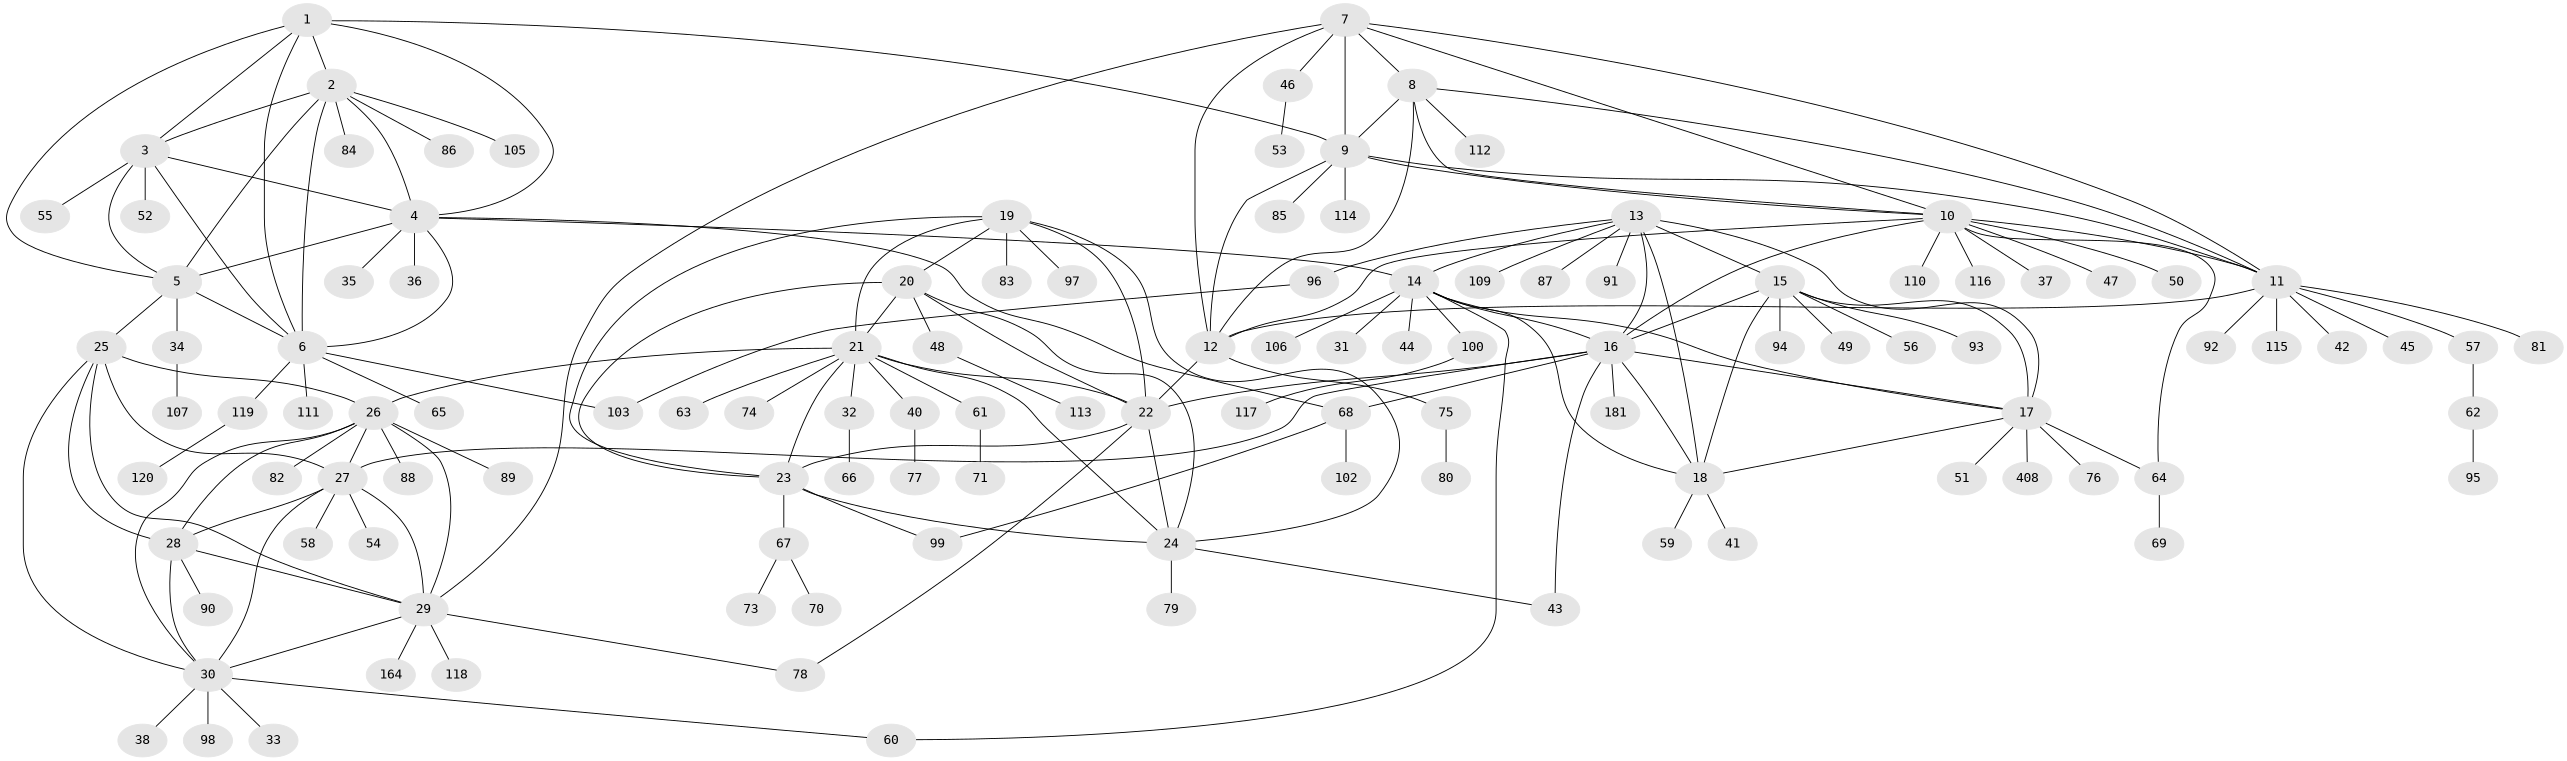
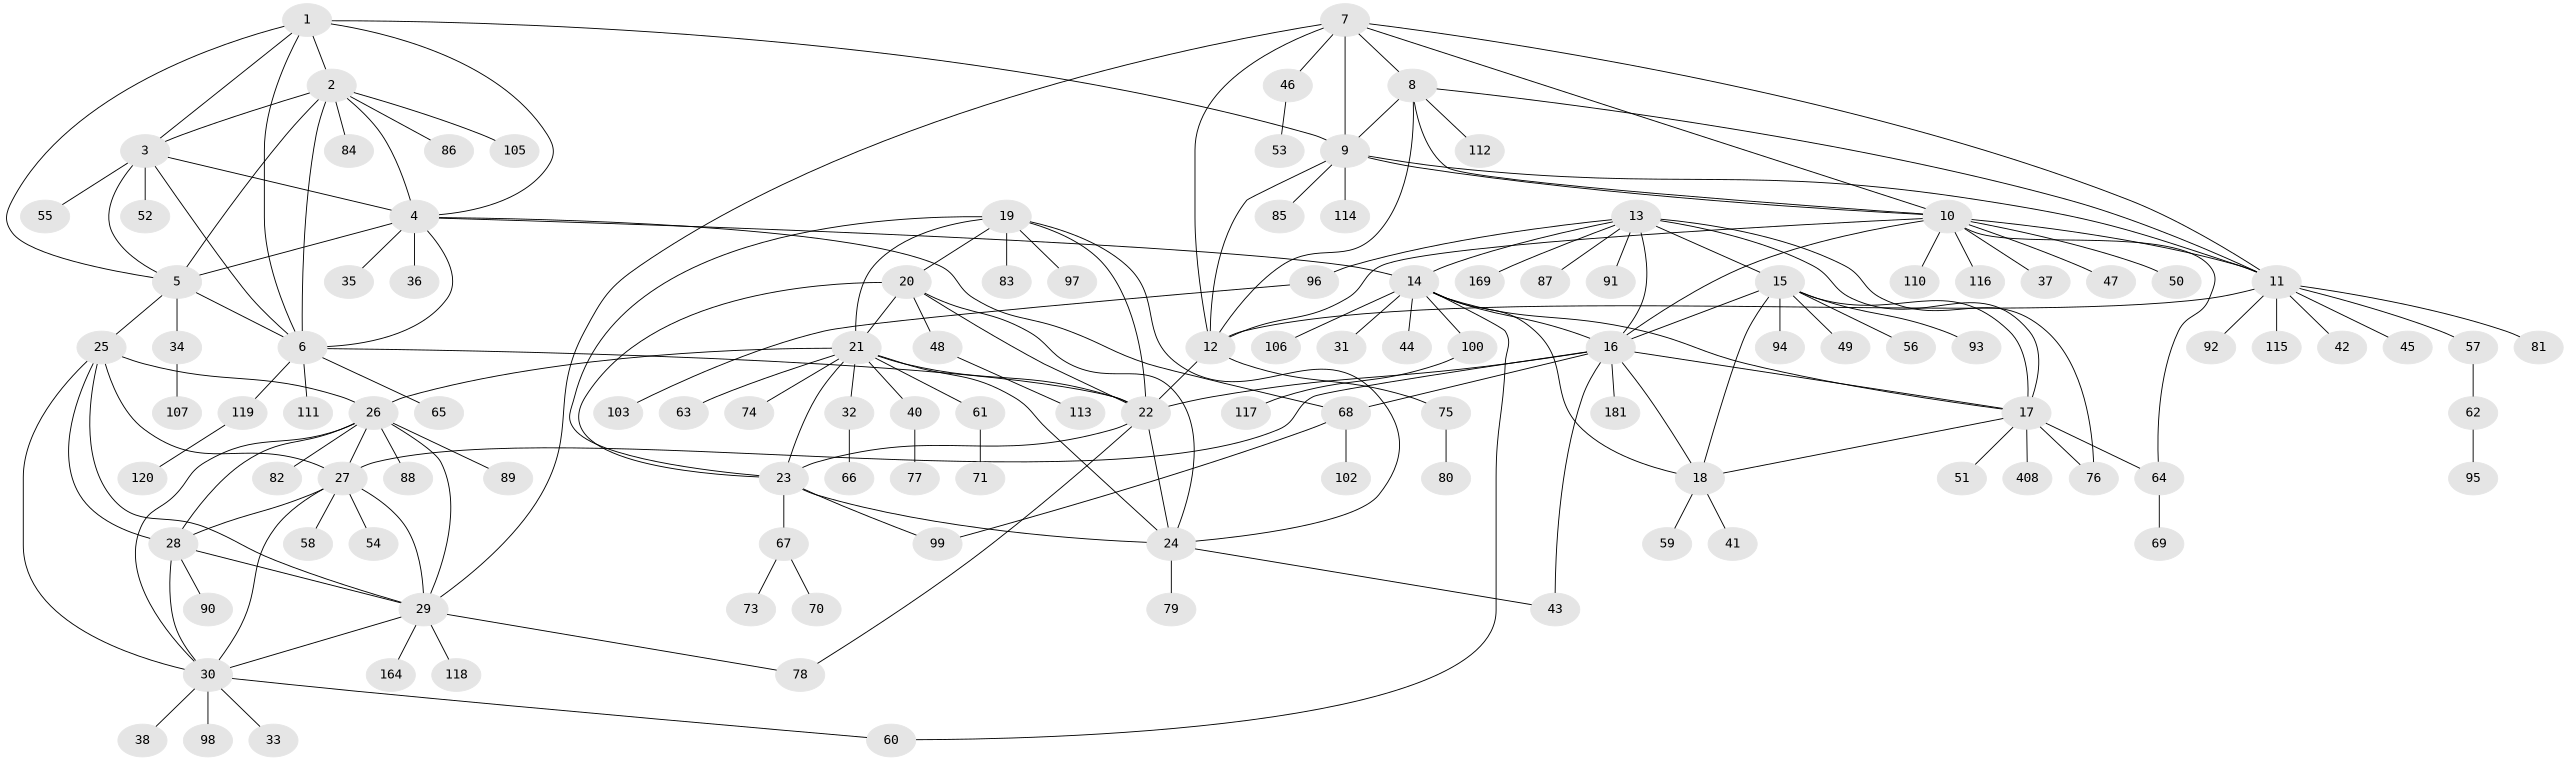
(1480, 282) -> (1480, 282)
(1679, 351) -> (1878, 296)
(454, 379) -> (709, 358)
